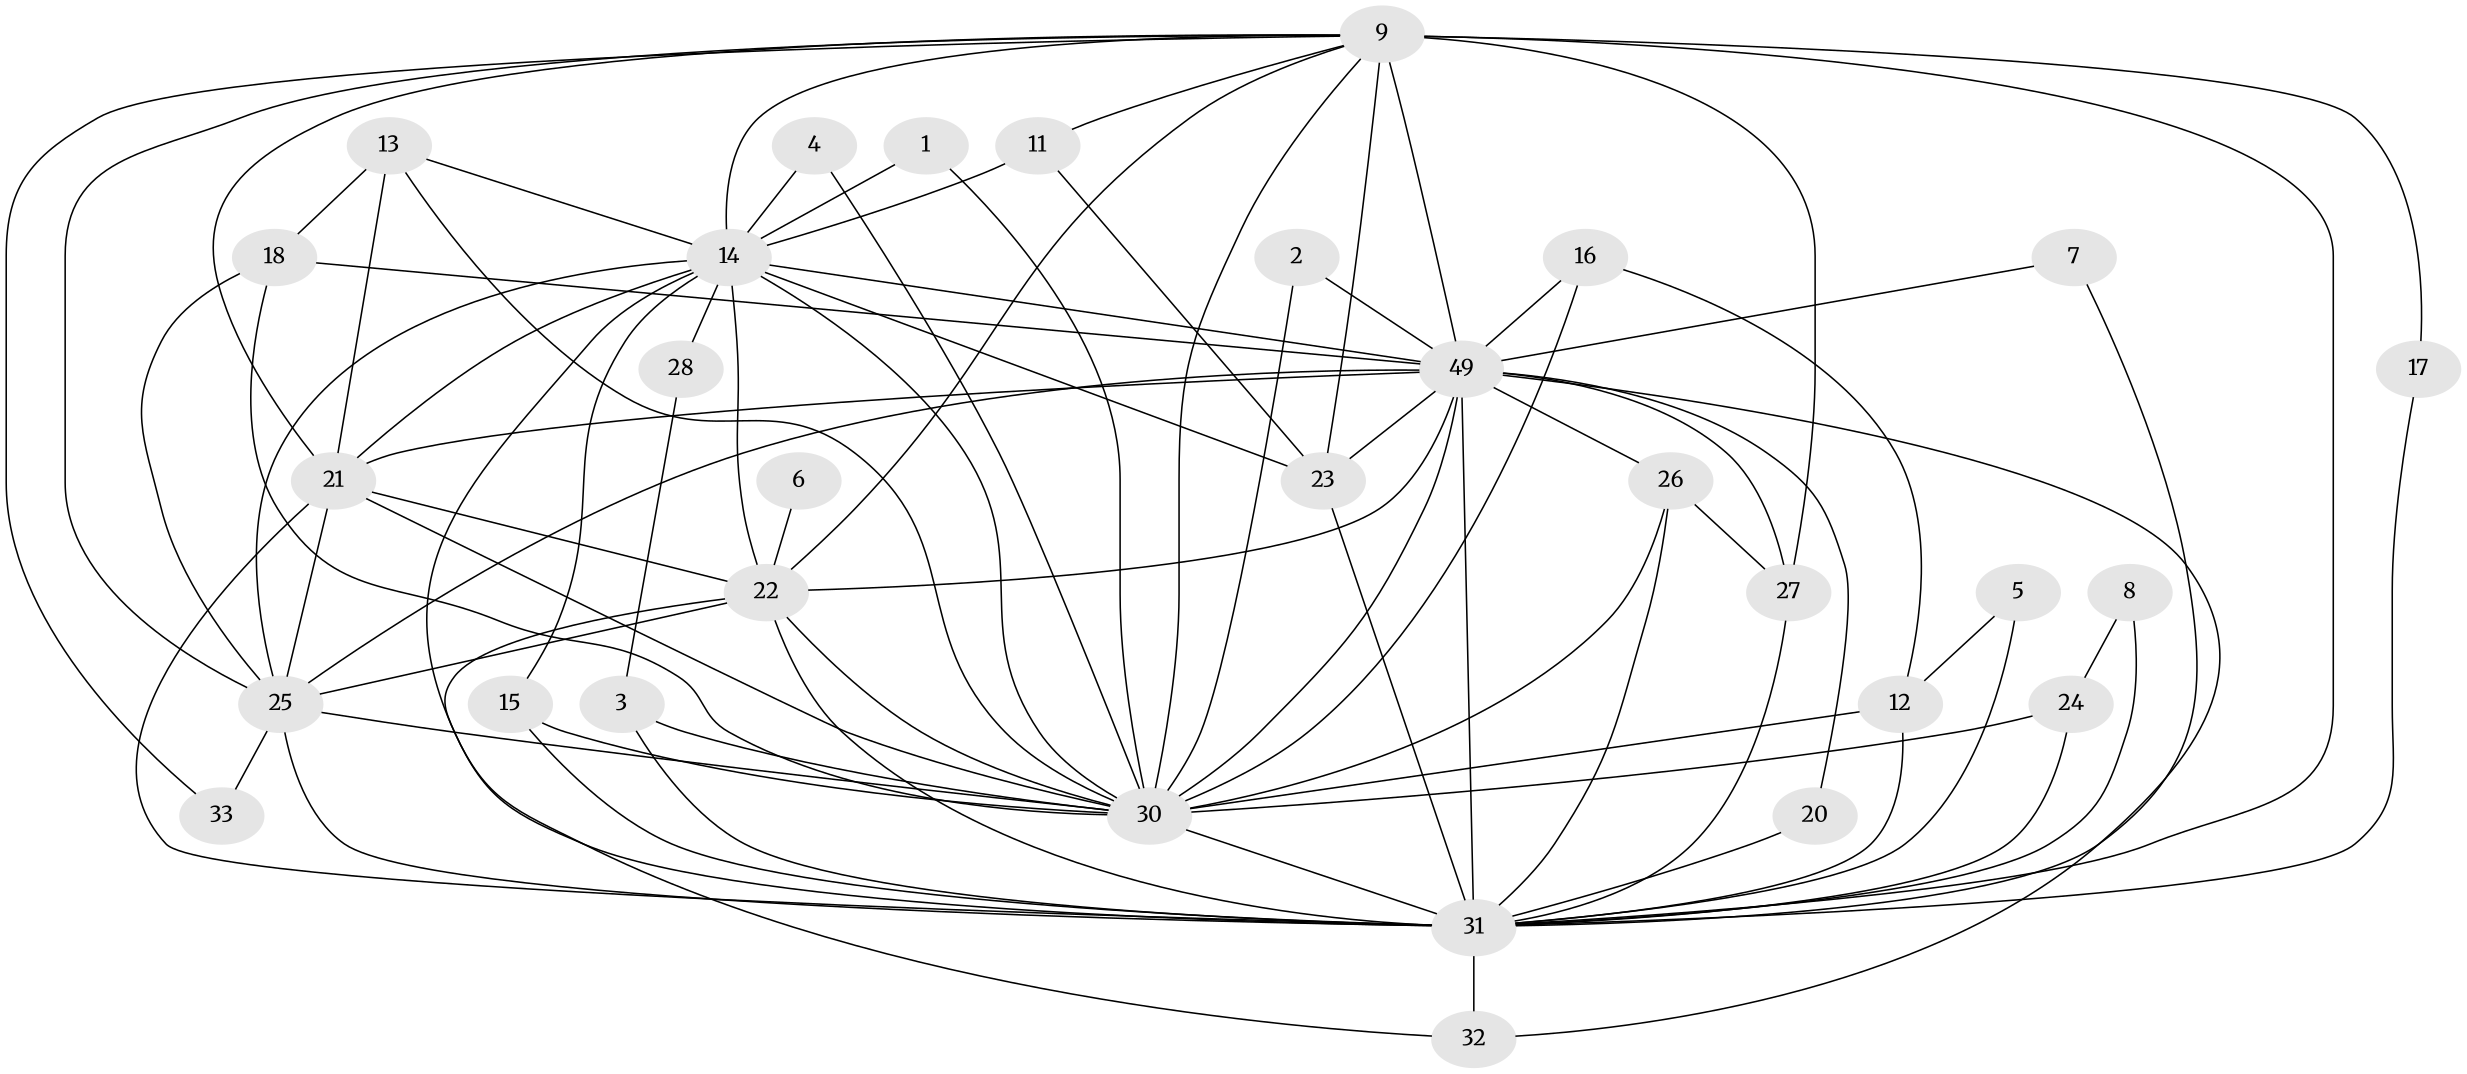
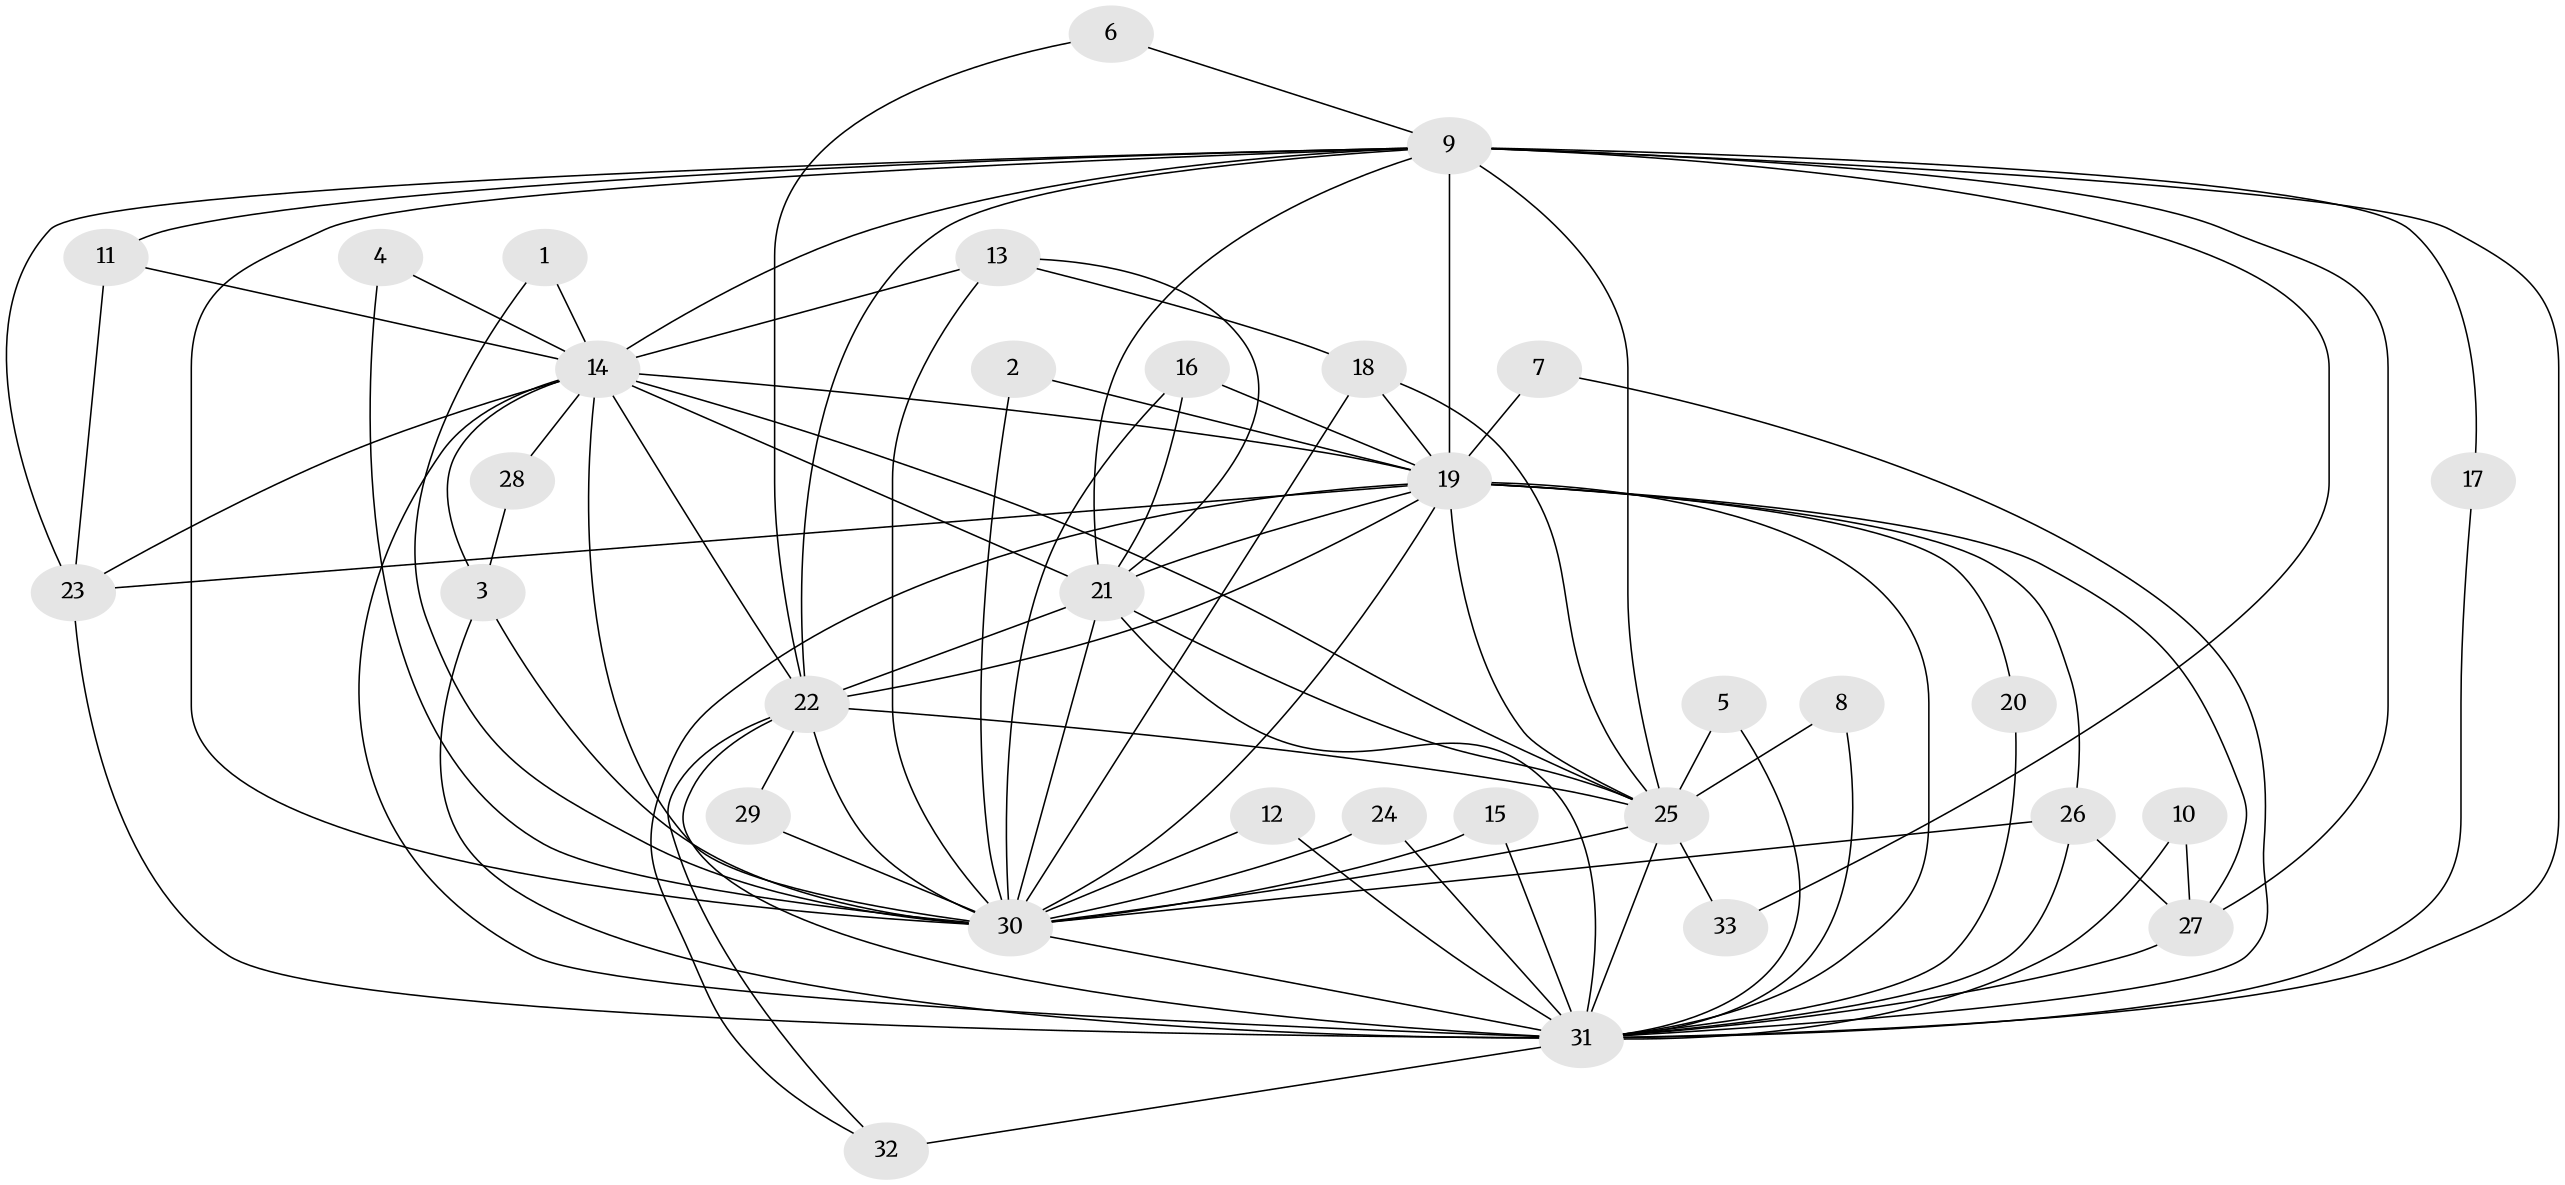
none -> (1280, 90)
(1461, 369) -> (1449, 481)
(1864, 410) -> (1159, 485)
(585, 462) -> (459, 449)
(1959, 648) -> (1695, 760)
(2101, 649) -> (1749, 764)
none -> (748, 816)
none -> (2185, 816)
